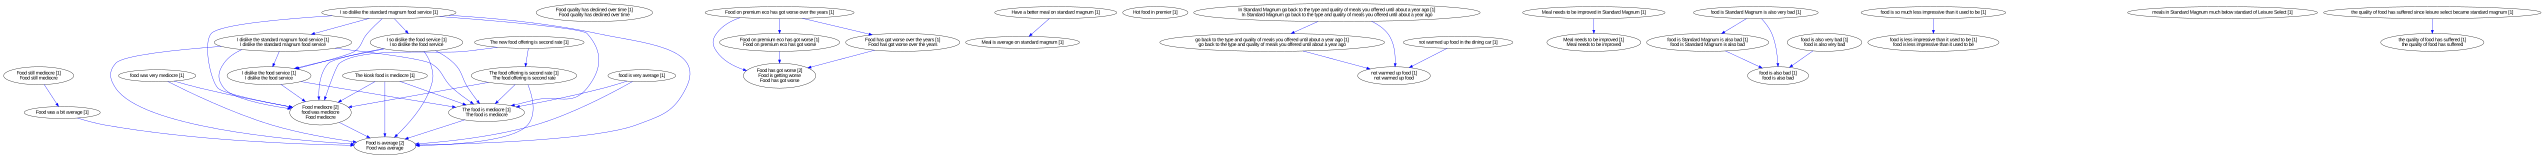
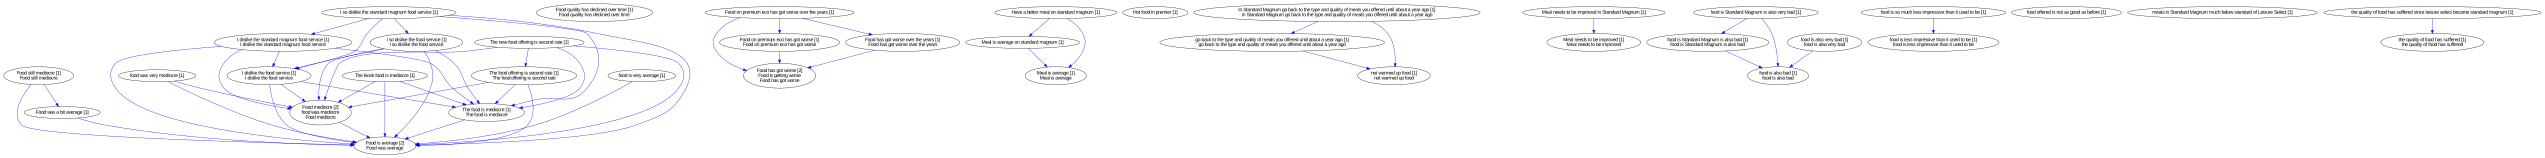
none -> (2067, 13)
(209, 37) -> none
(1458, 42) -> none
none -> (1056, 76)
(574, 95) -> (578, 90)
none -> (619, 119)
none -> (292, 128)
none -> (163, 139)
